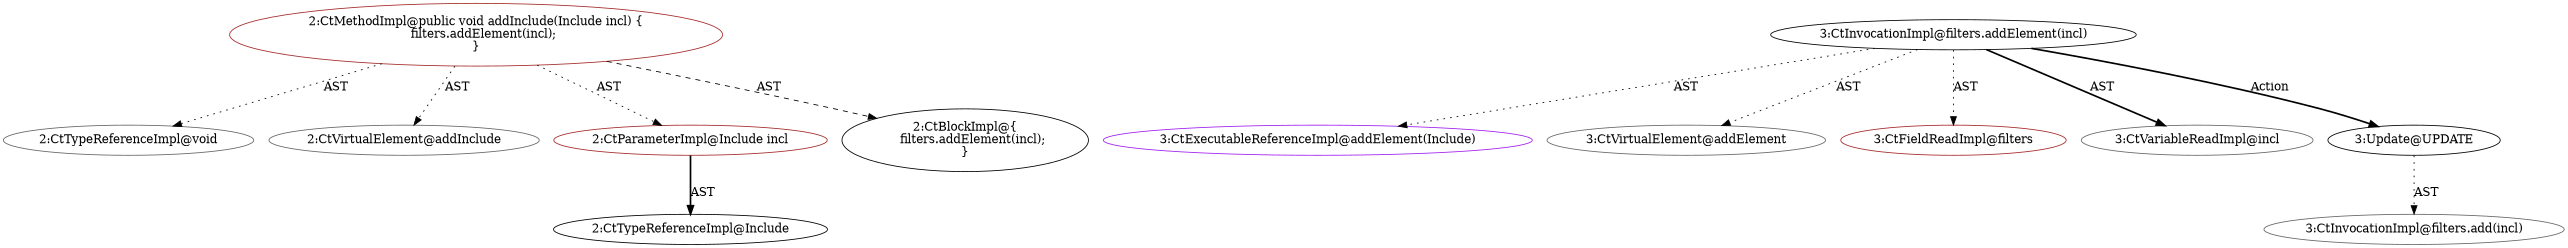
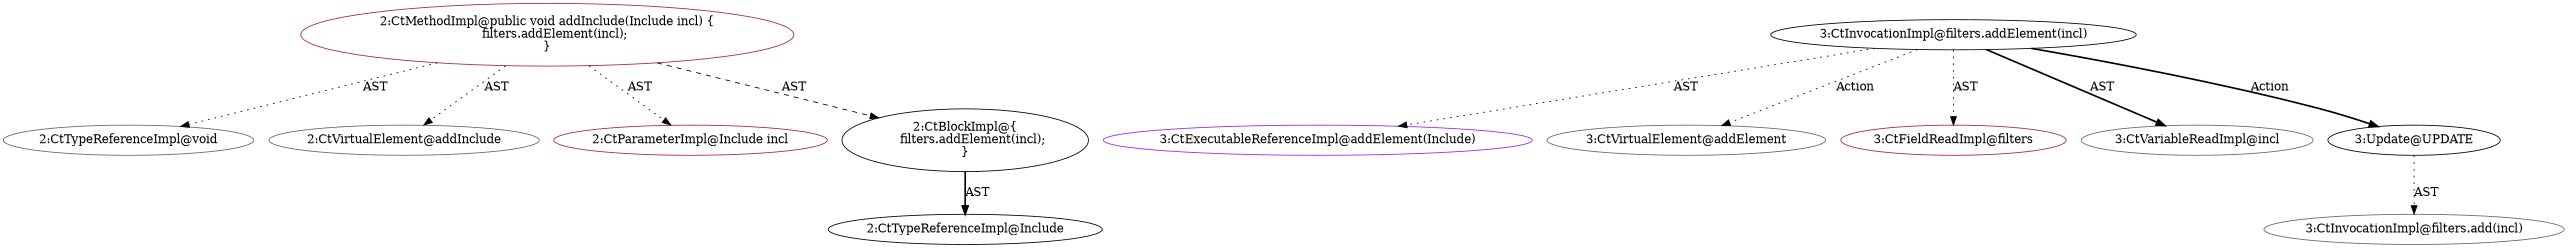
(1848, 87) -> (1855, 87)
(691, 181) -> (965, 189)
